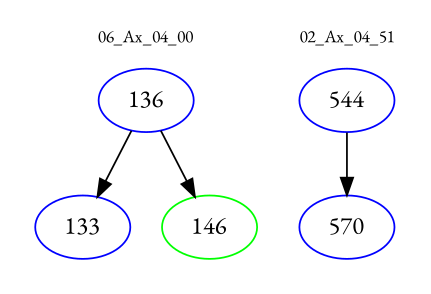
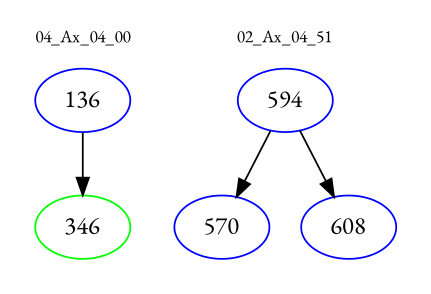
(146, 38) -> (84, 38)
(347, 100) -> (285, 100)
(83, 227) -> none
(210, 227) -> (83, 227)
none -> (349, 227)
